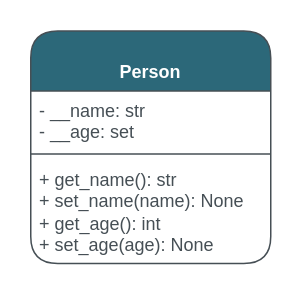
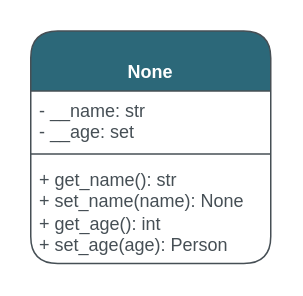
(151, 52) -> (151, 52)
(144, 213) -> (144, 213)
